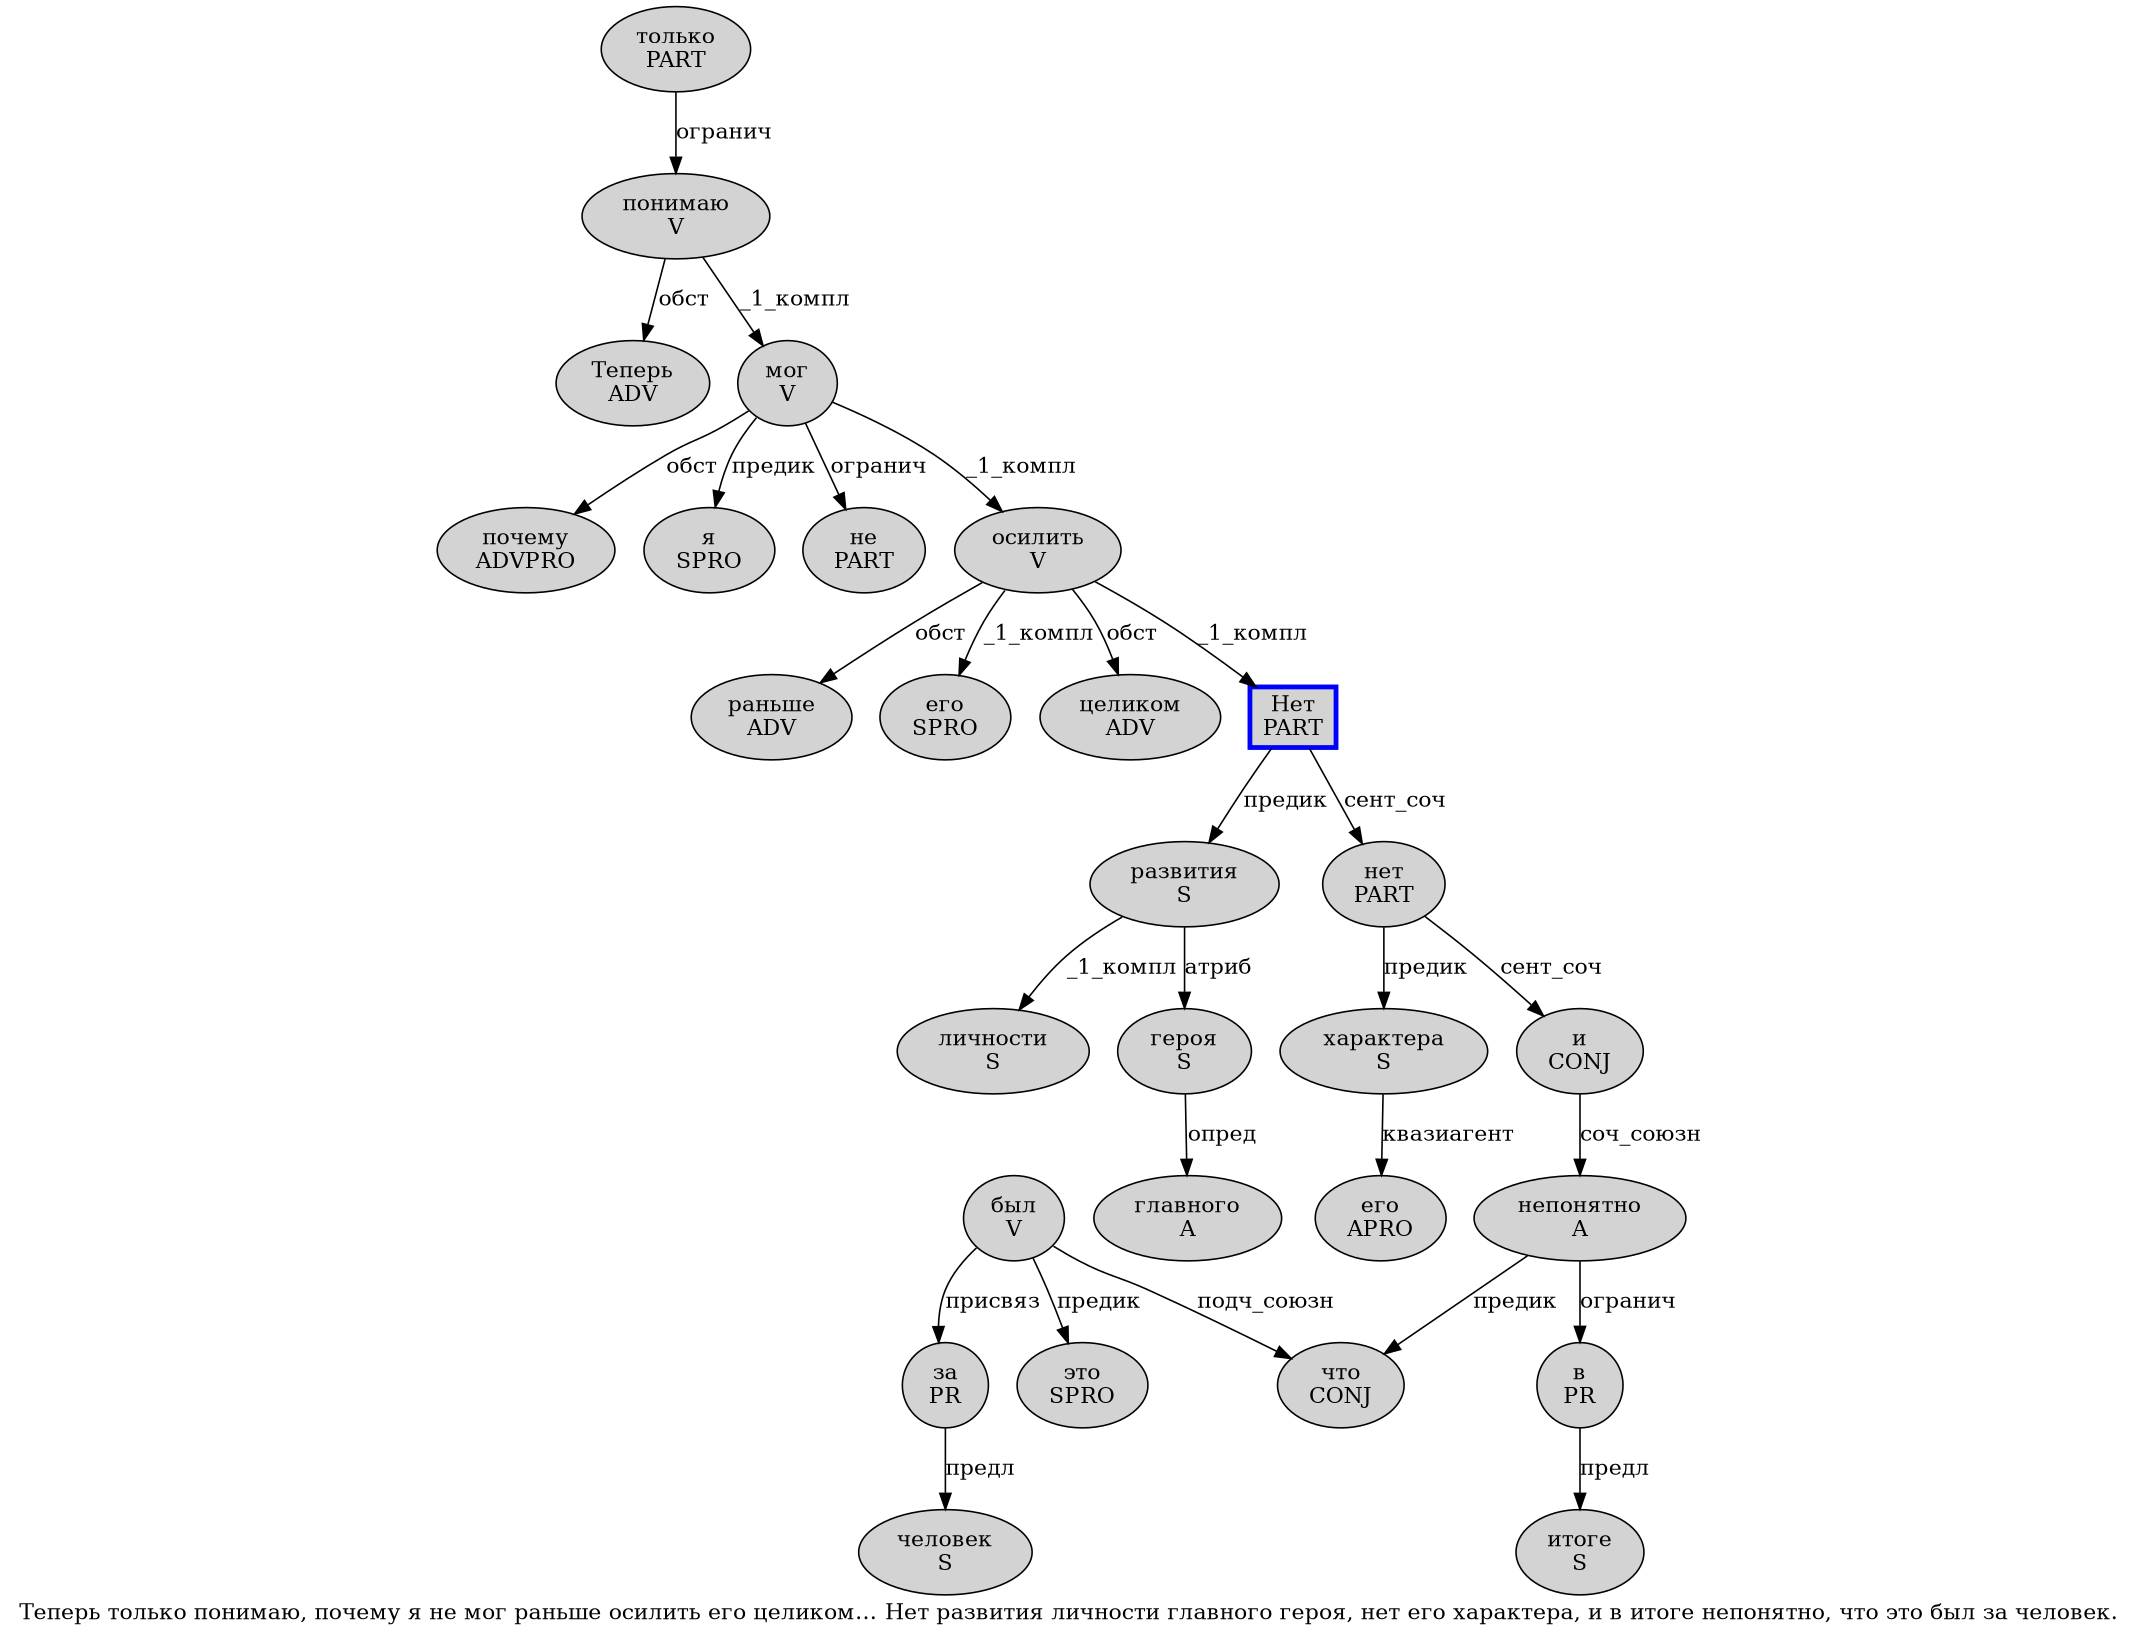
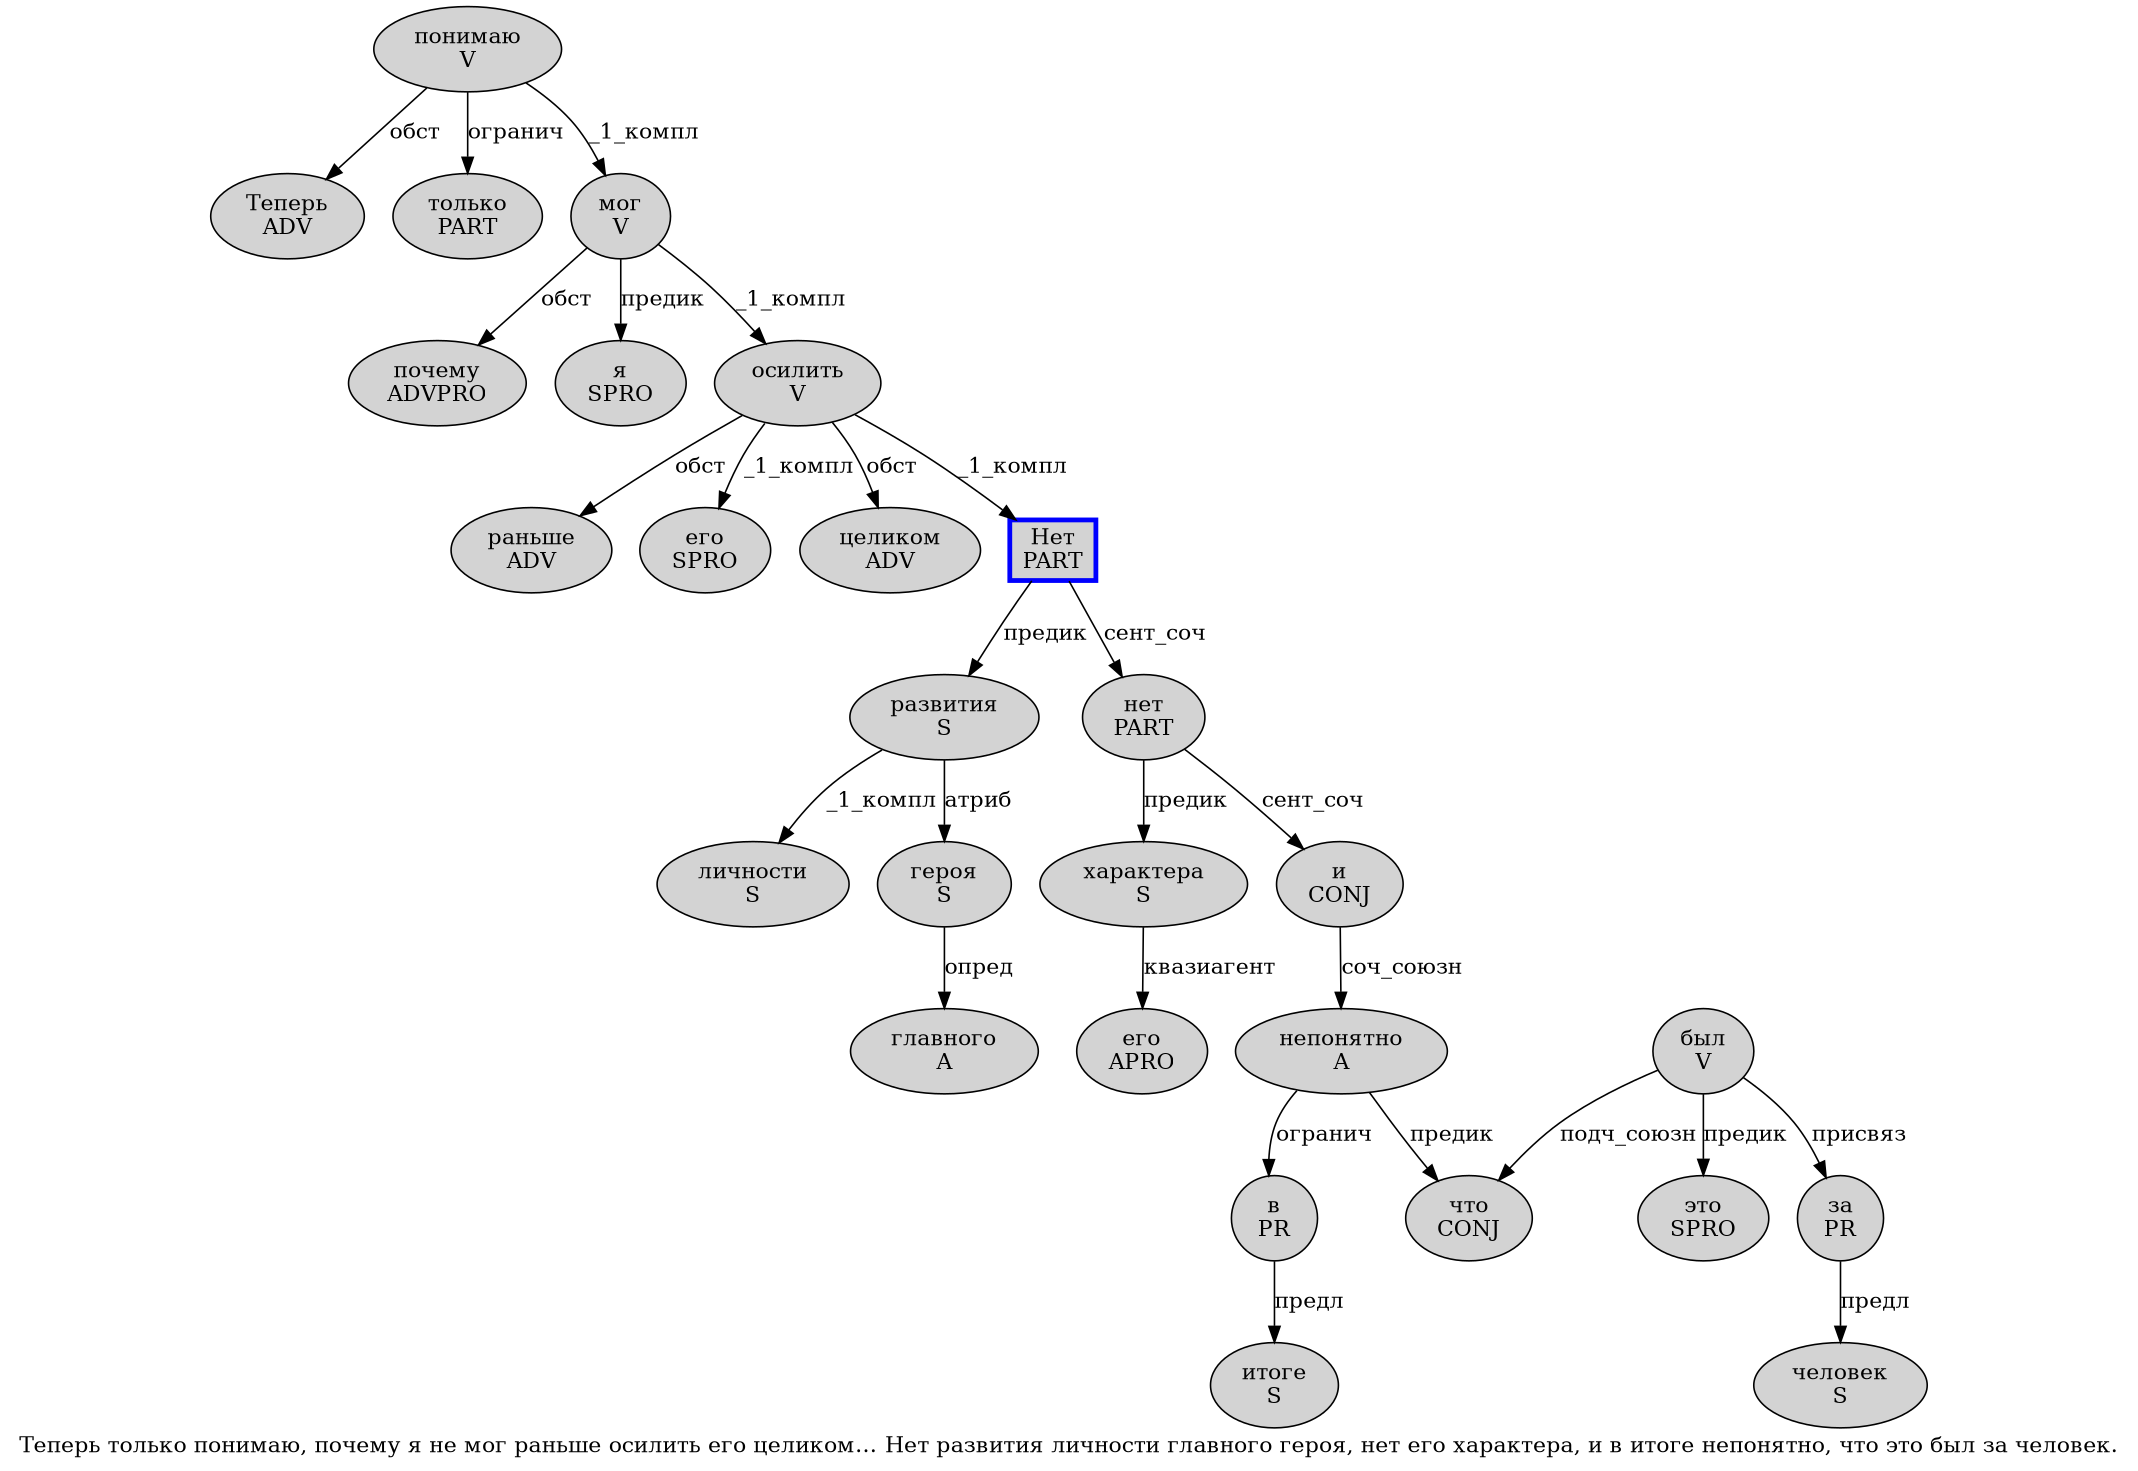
(676, 124) -> (468, 124)
(864, 550) -> none
